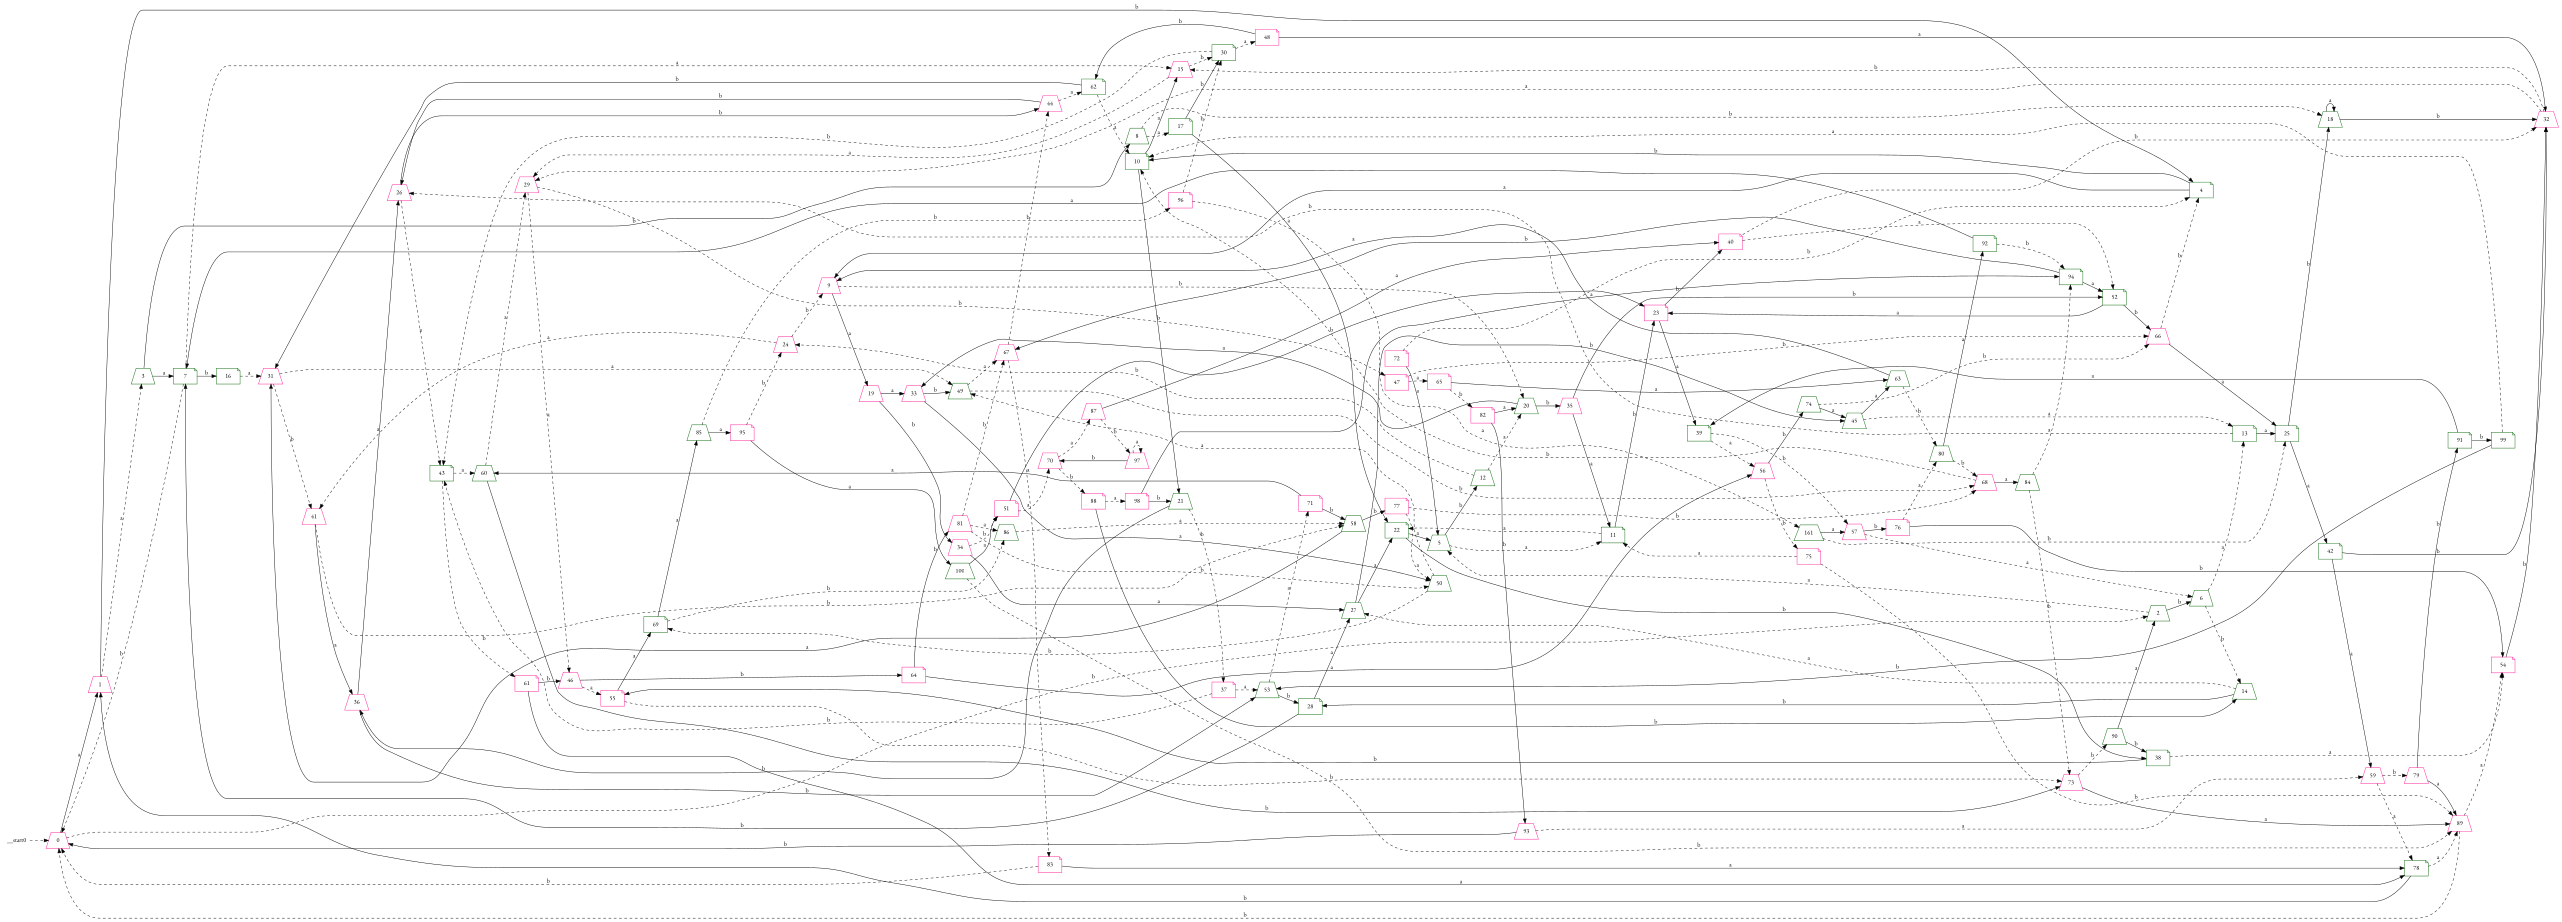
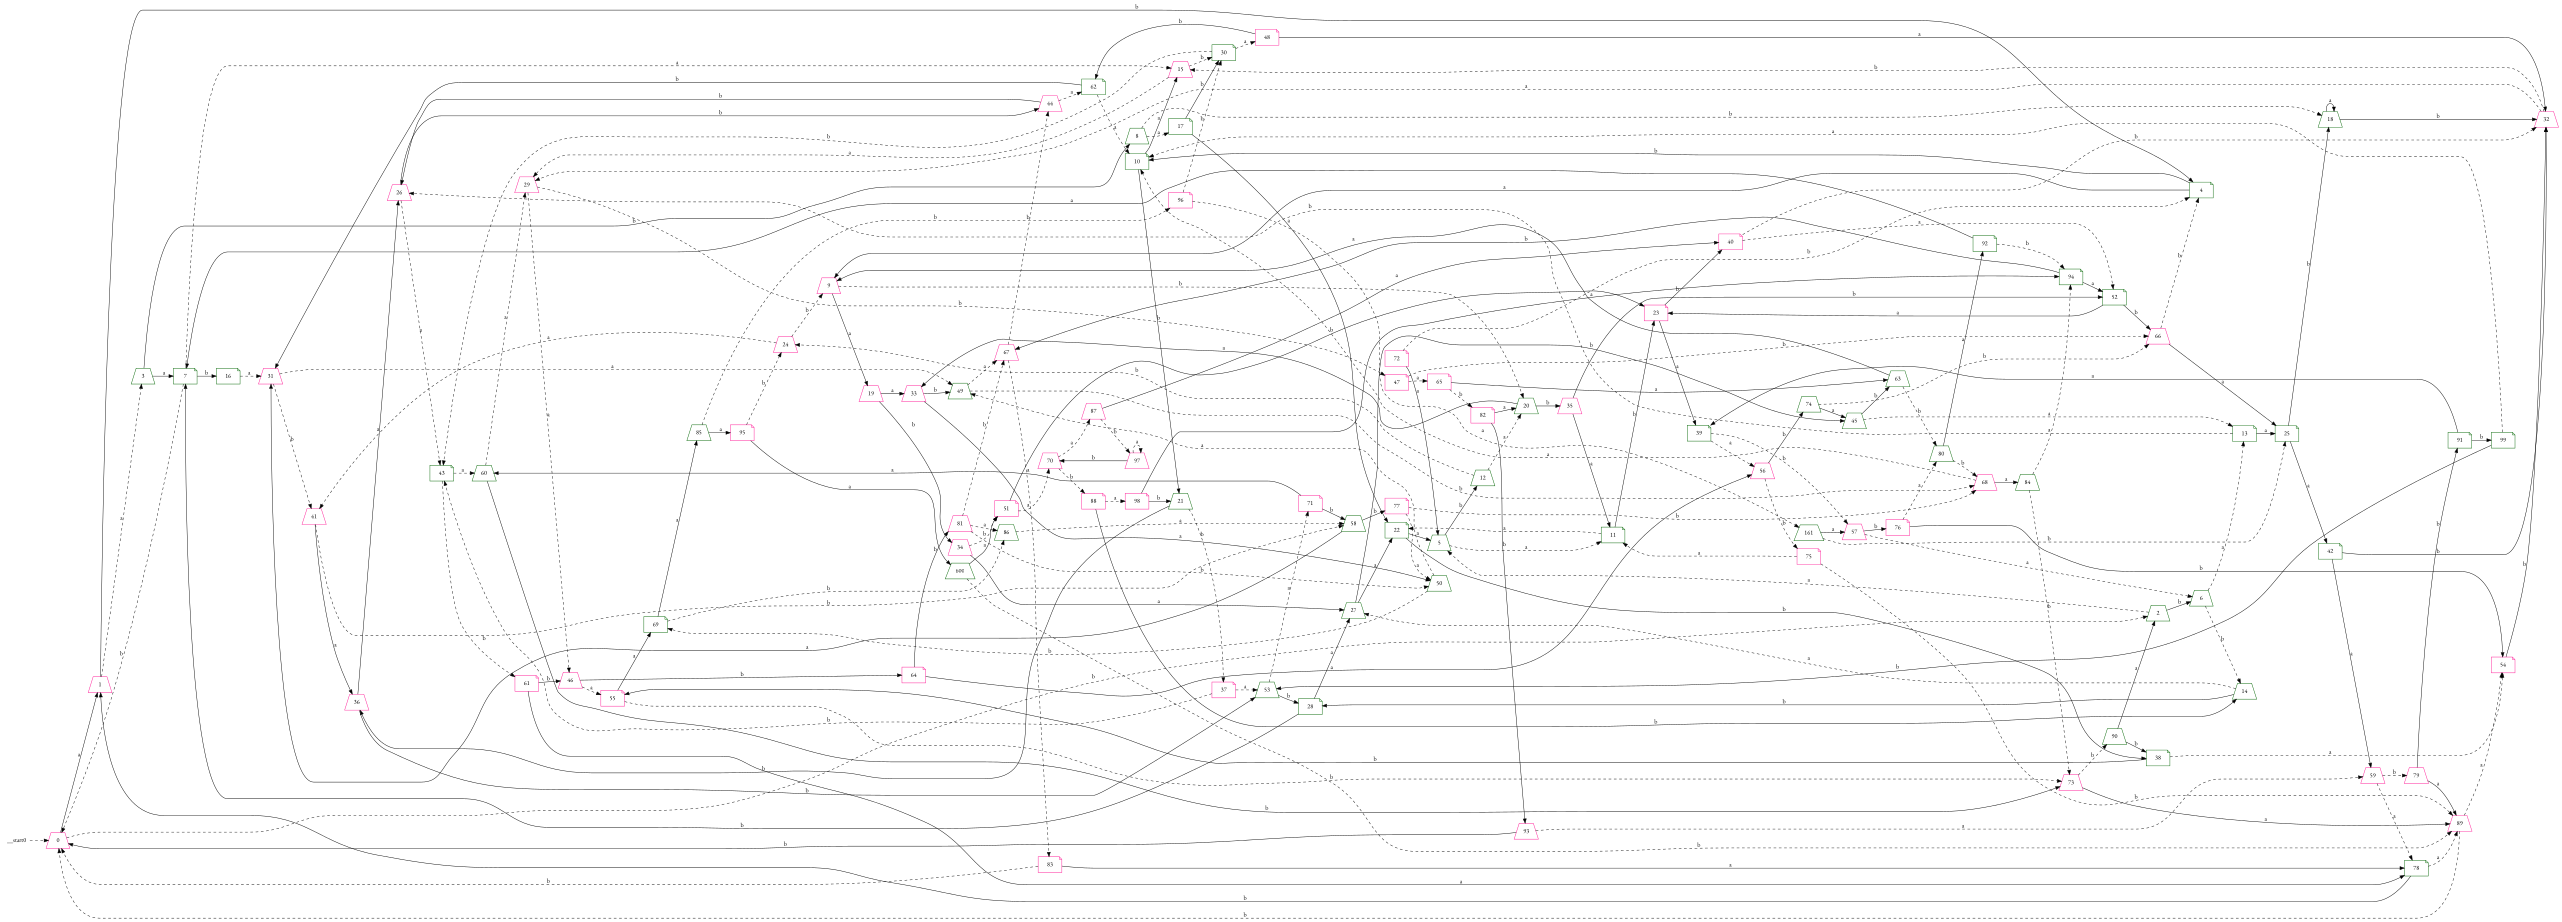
(1876, 396) -> (1876, 396)
(1548, 454) -> (1548, 454)
(960, 571) -> (960, 571)
